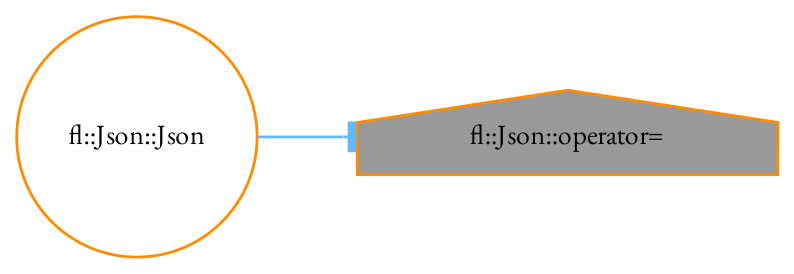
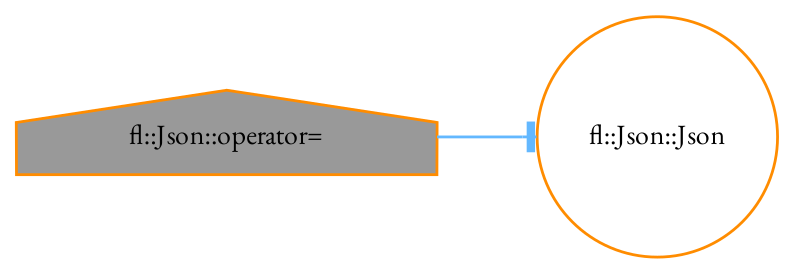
(301, 137) -> (480, 137)
